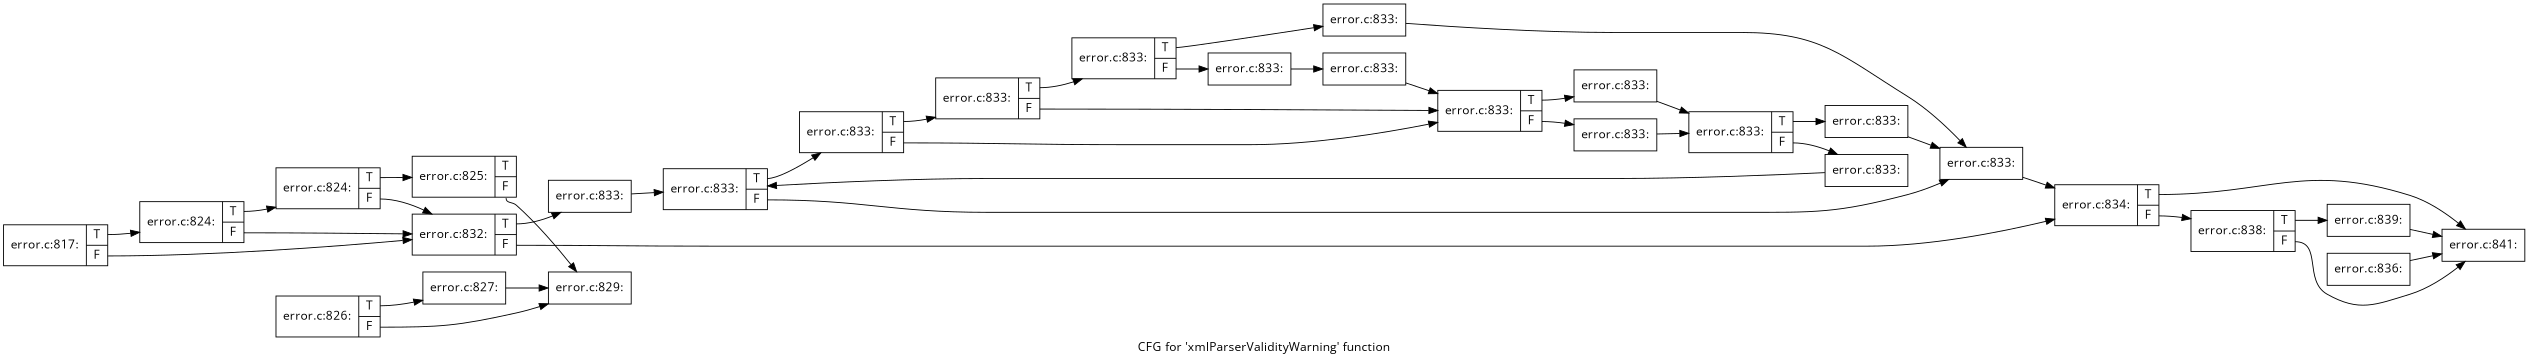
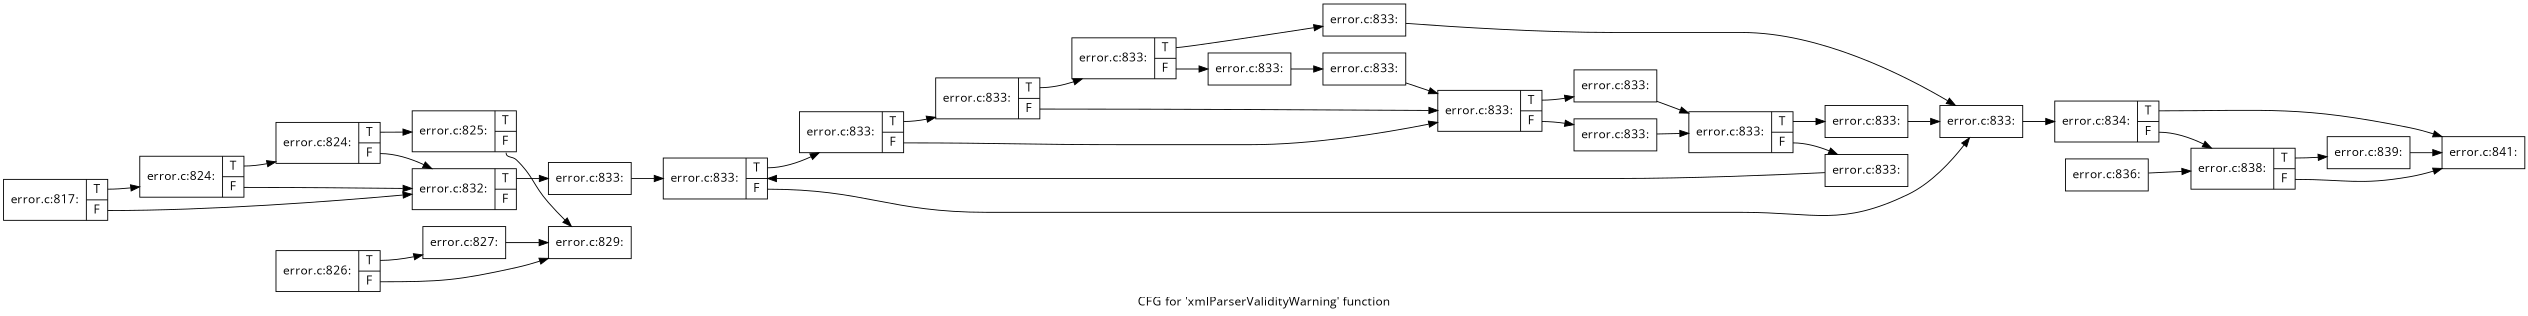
(1282, 246) -> none
(2421, 258) -> (2165, 172)
